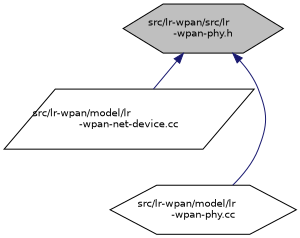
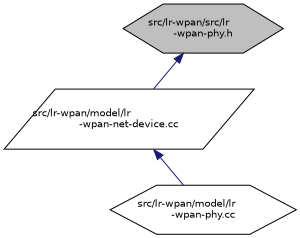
(265, 124) -> (172, 171)
